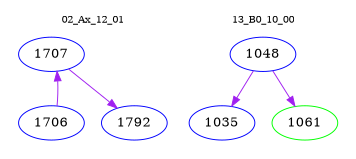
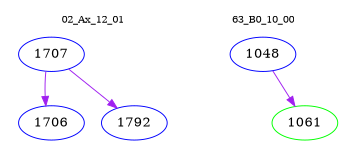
(263, 20) -> (263, 20)
(58, 94) -> (45, 84)
(222, 123) -> none
